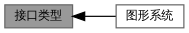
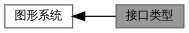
(100, 16) -> (100, 16)
